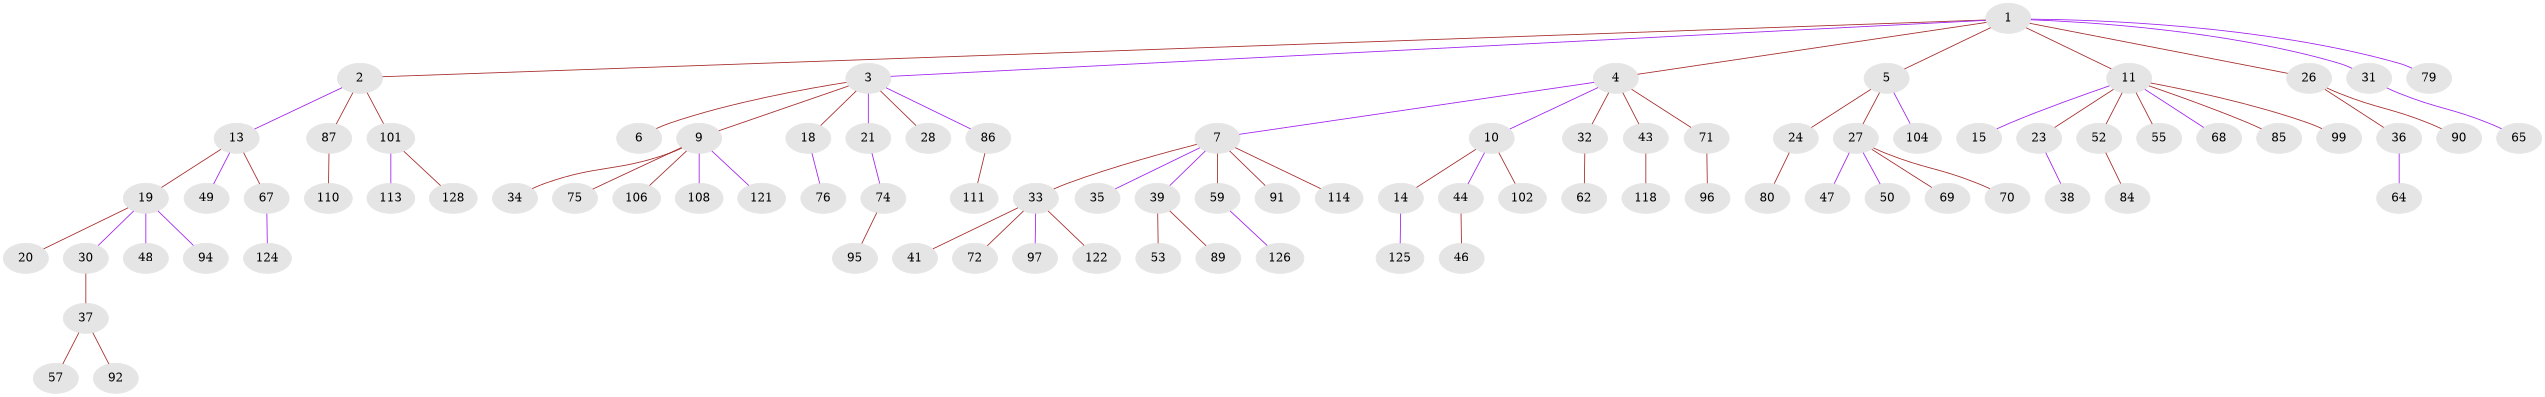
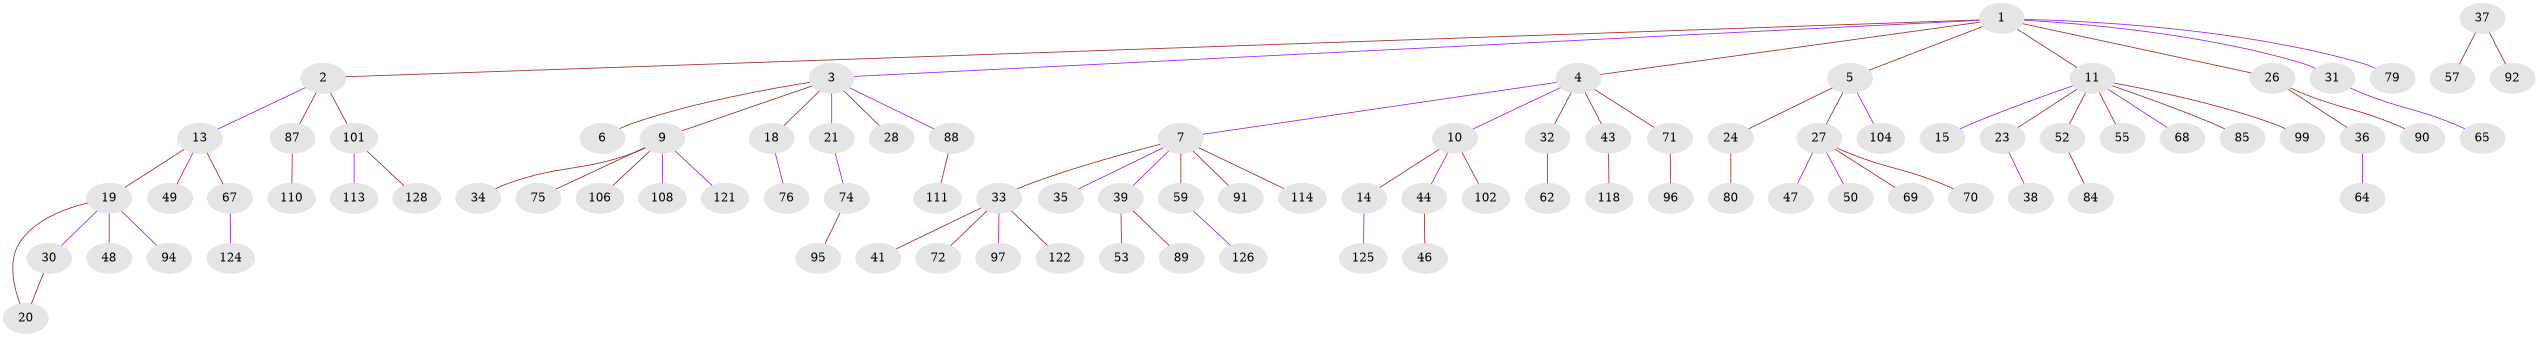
(988, 138) -> (952, 138)
(86, 288) -> (37, 288)
